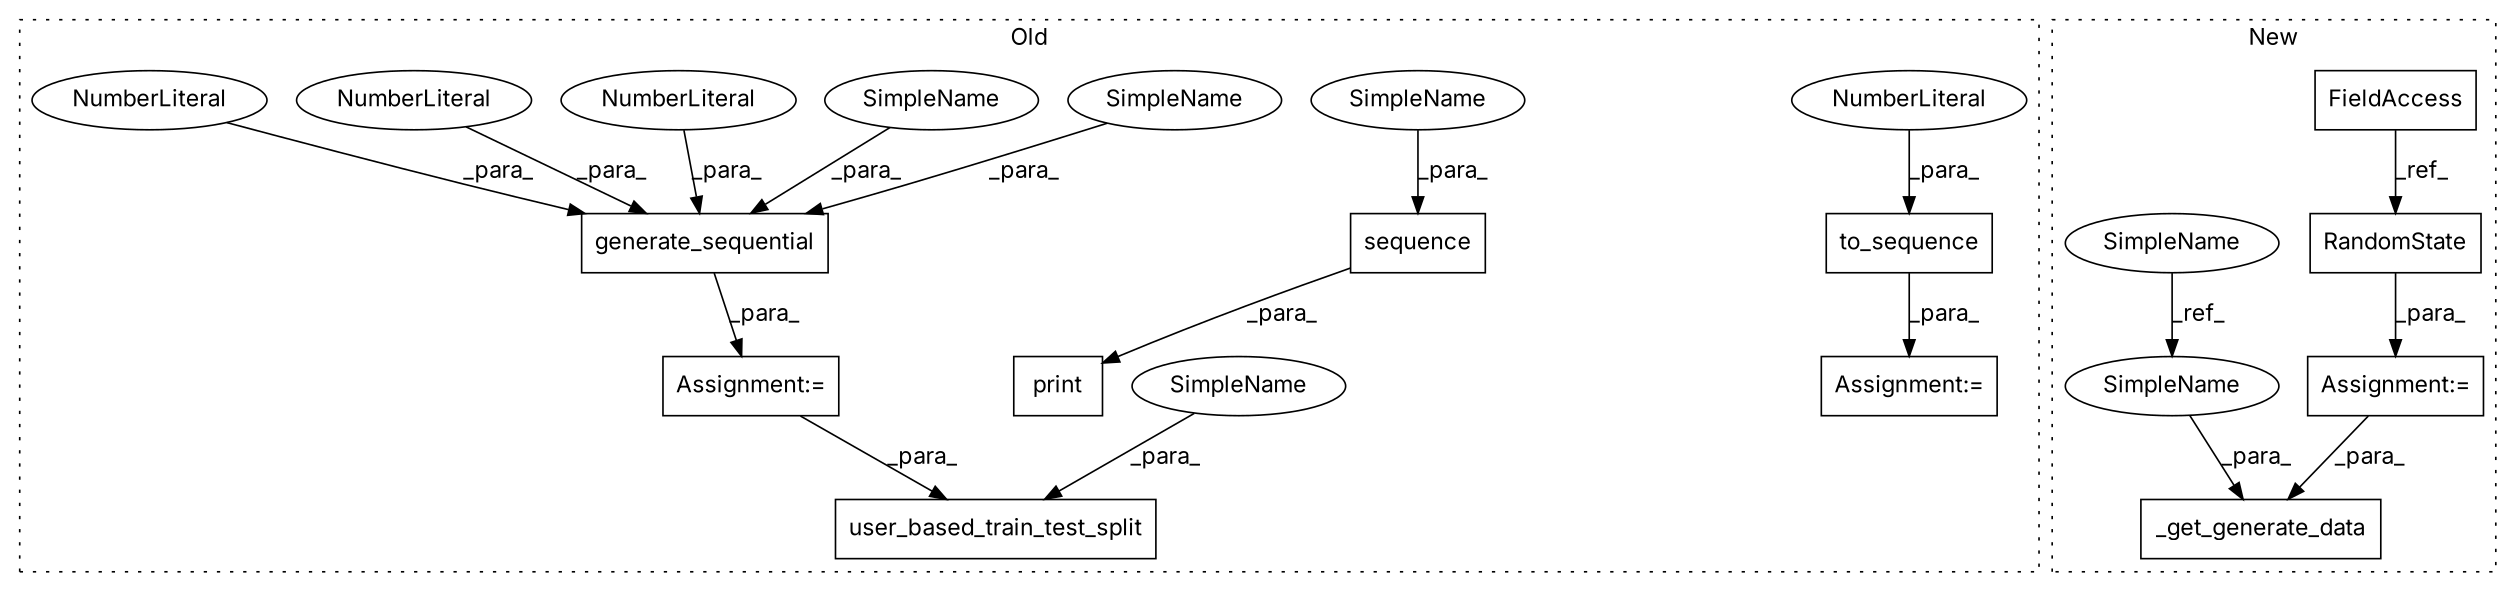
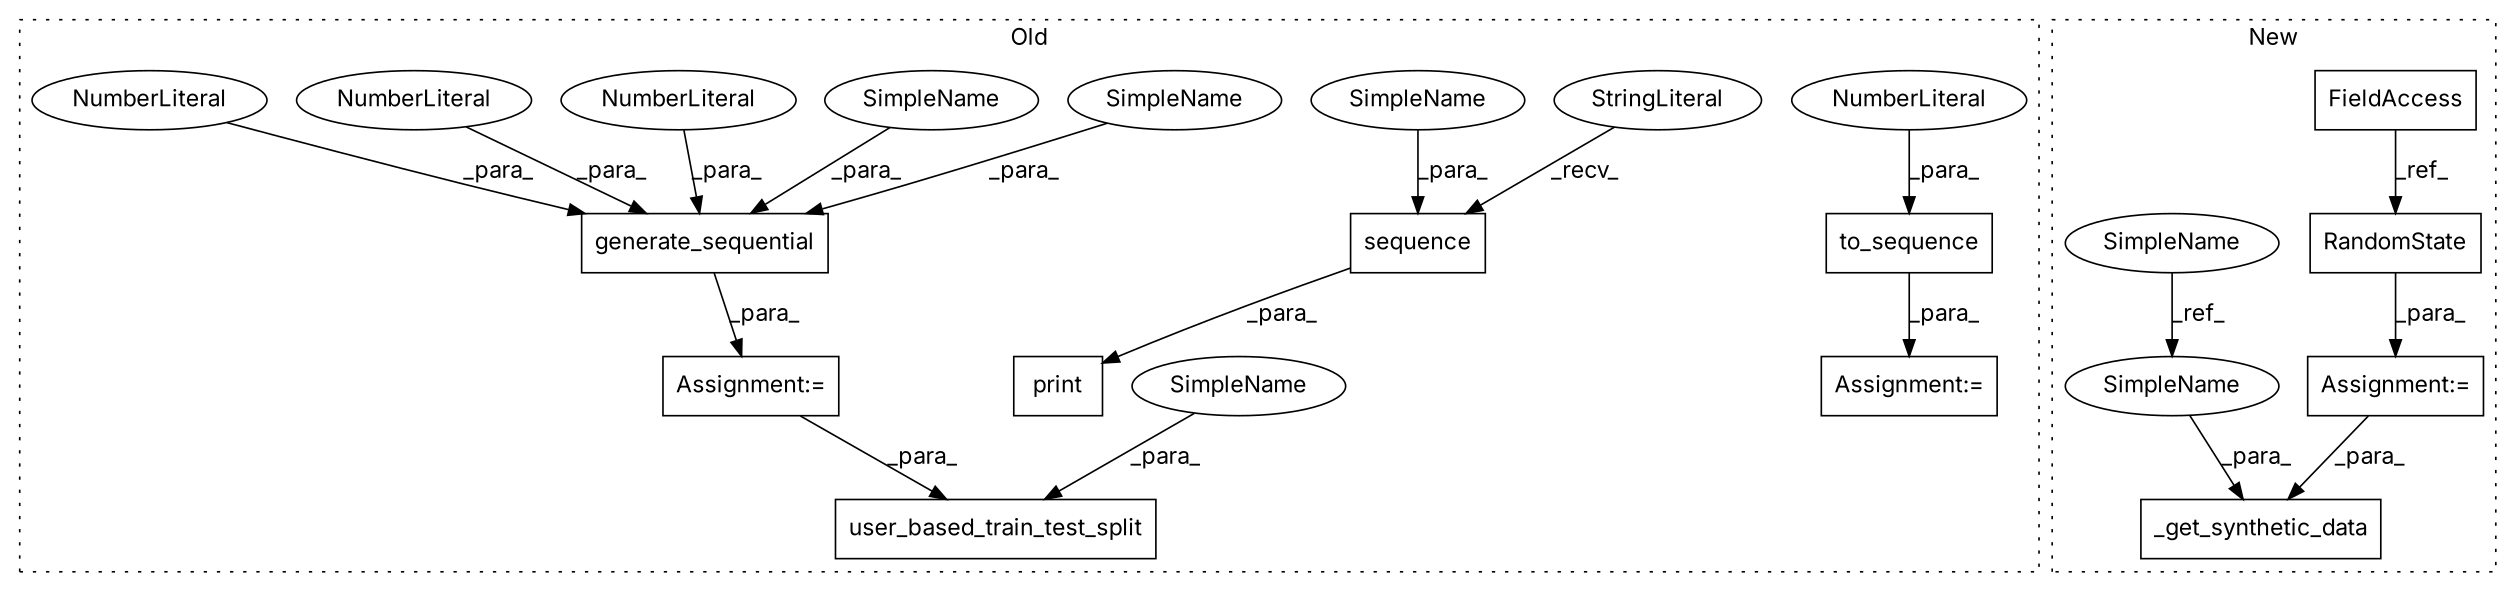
none -> (1658, 100)
(2261, 529) -> (2261, 529)
